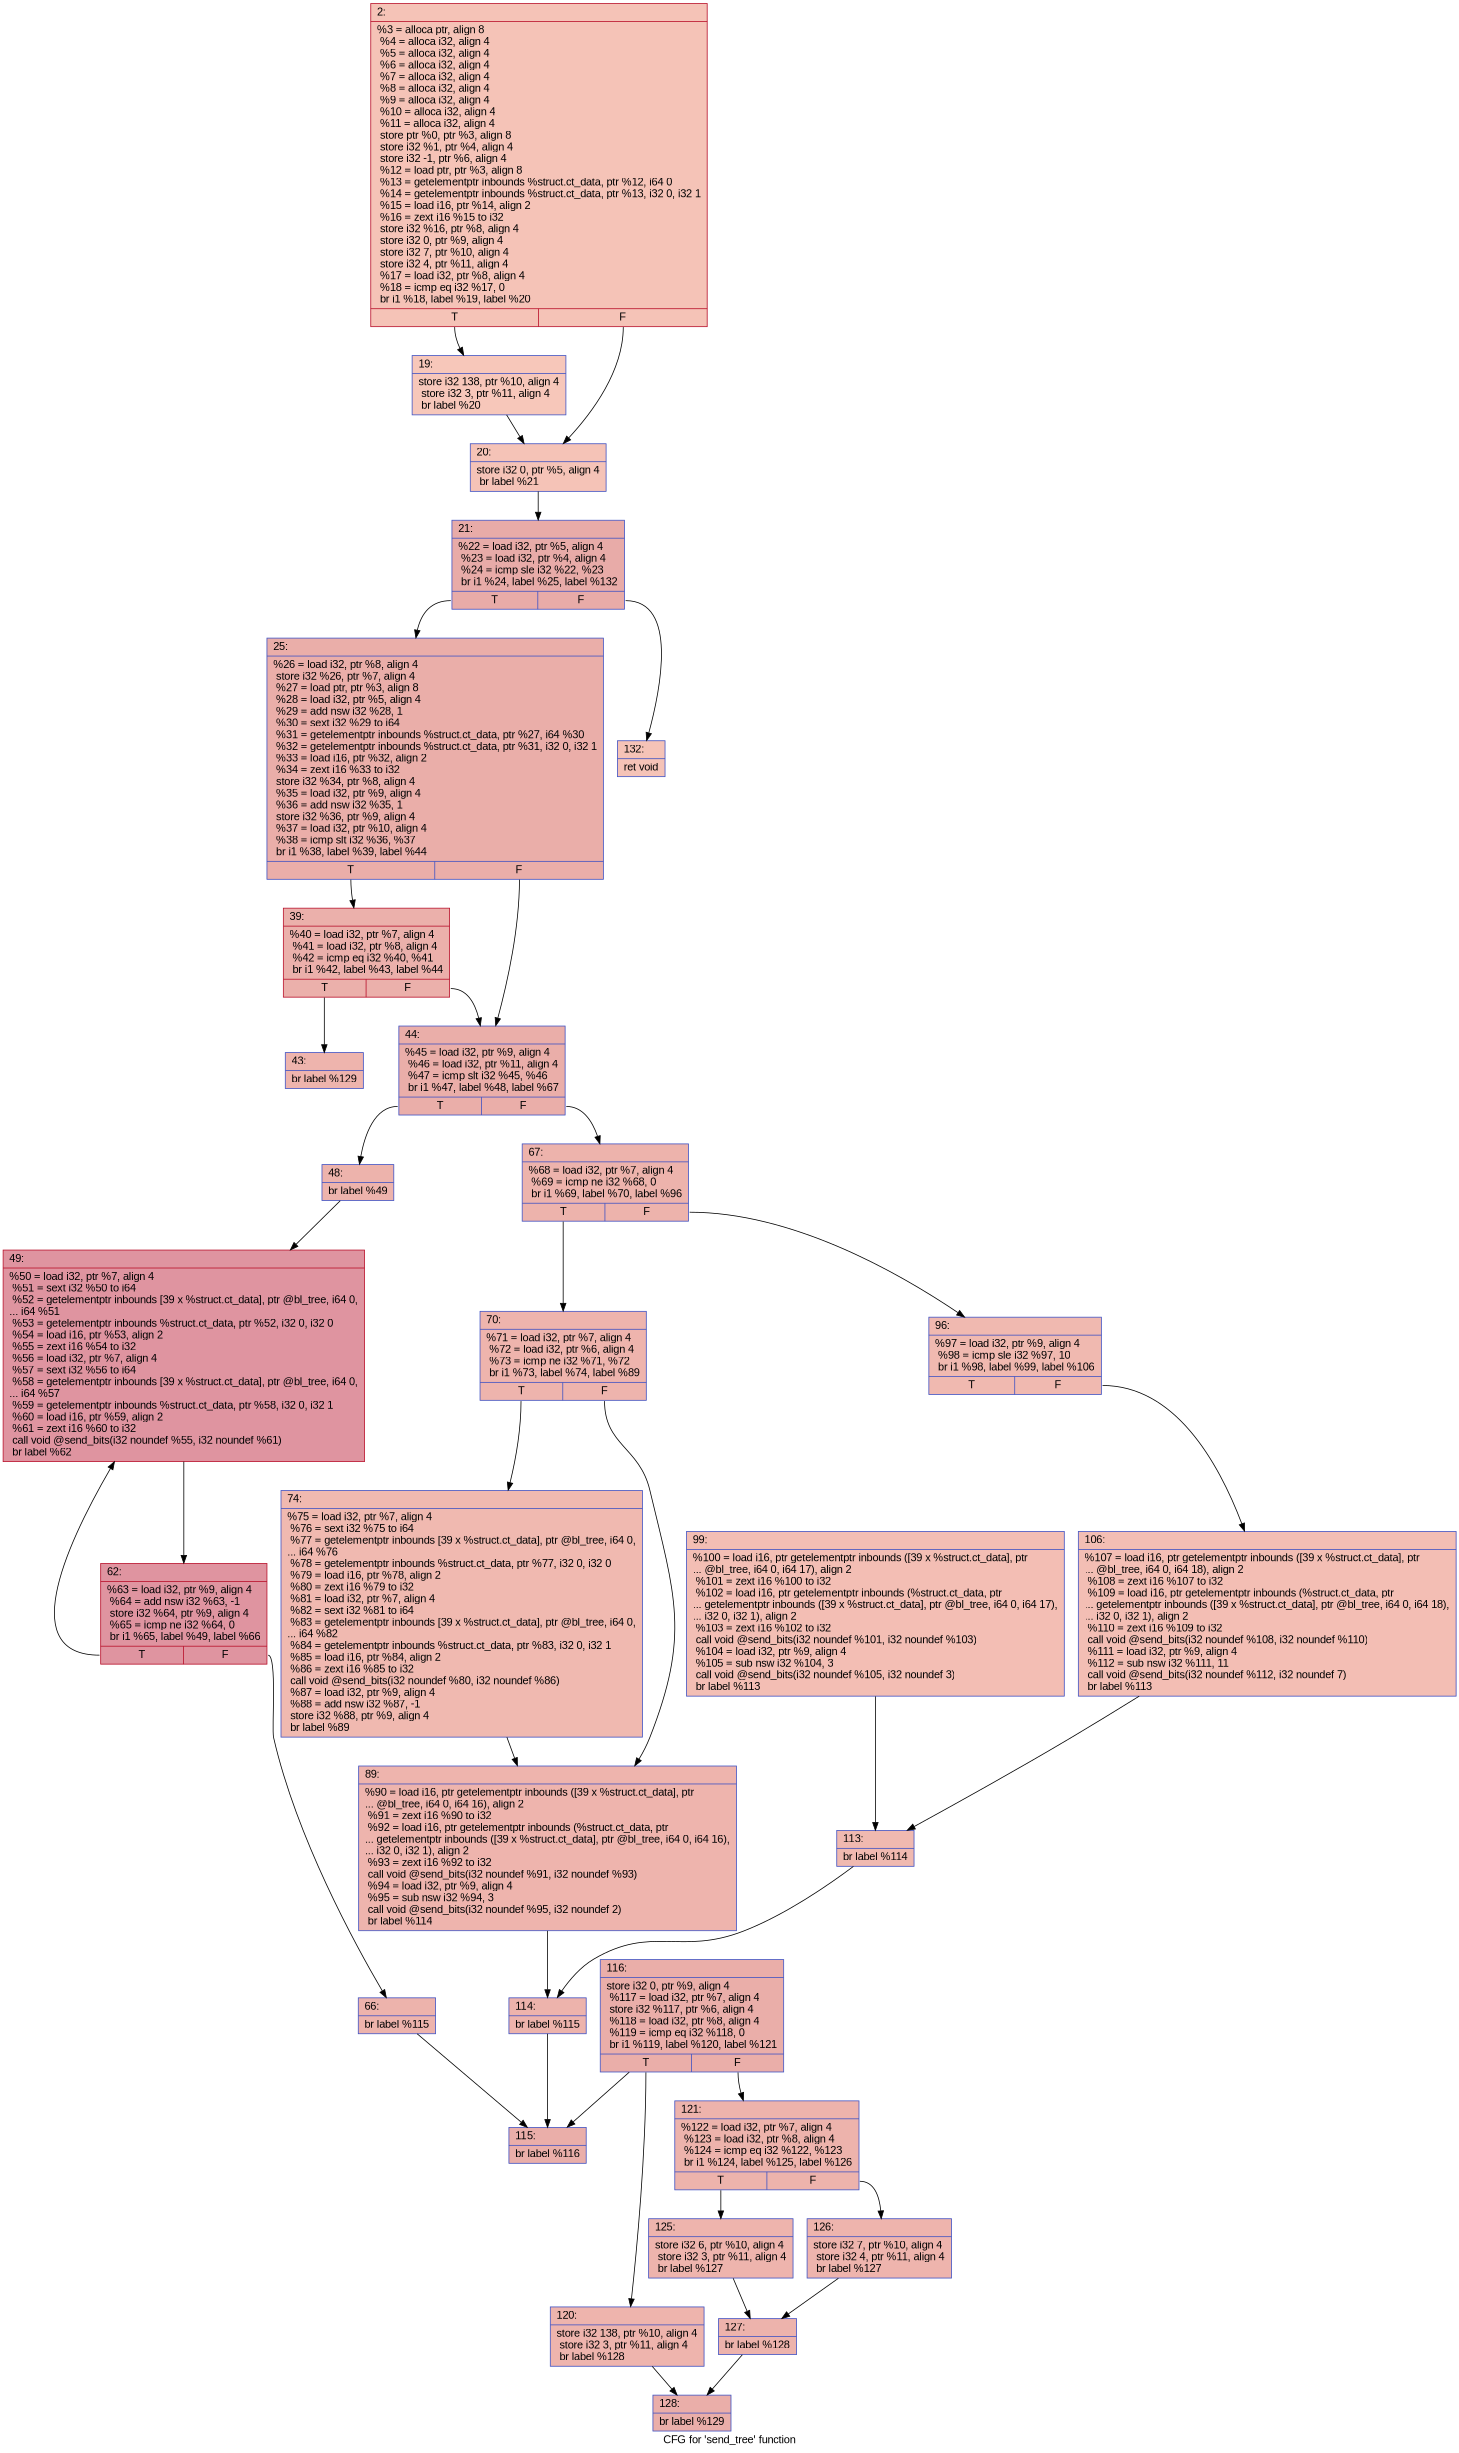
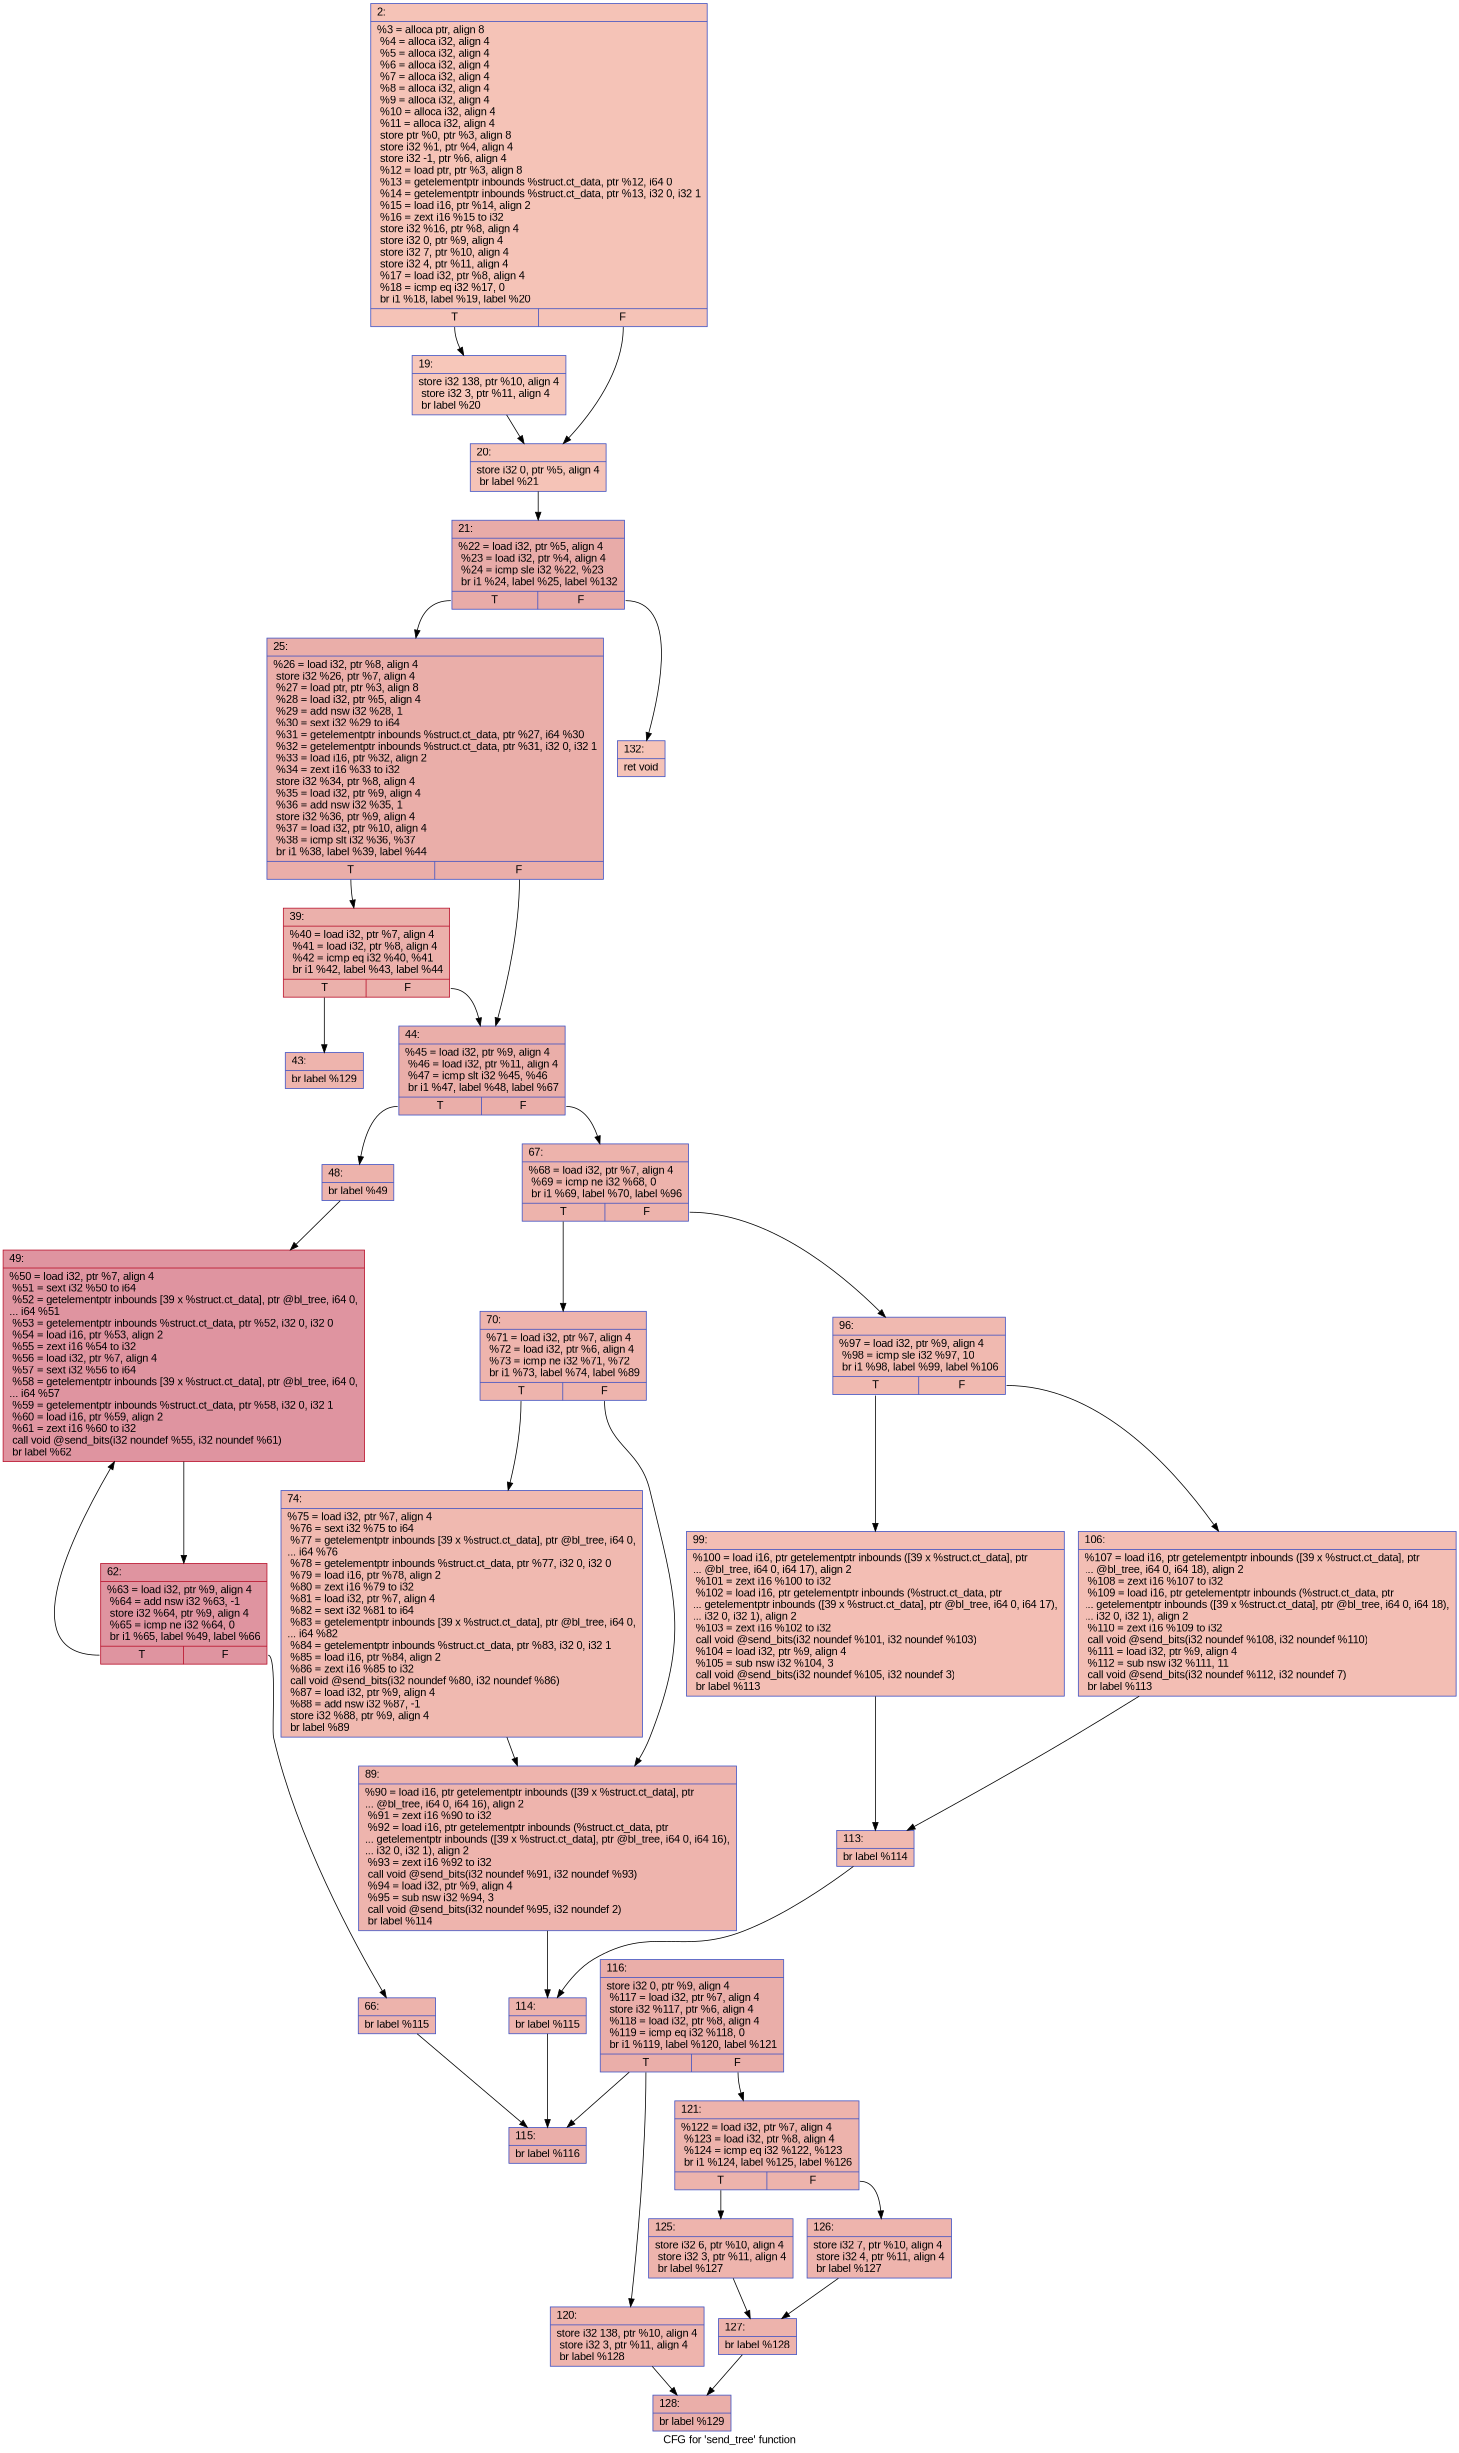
(539, 165) -> (539, 165)
none -> (875, 1459)
